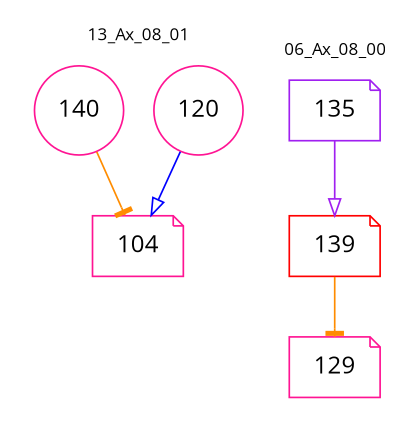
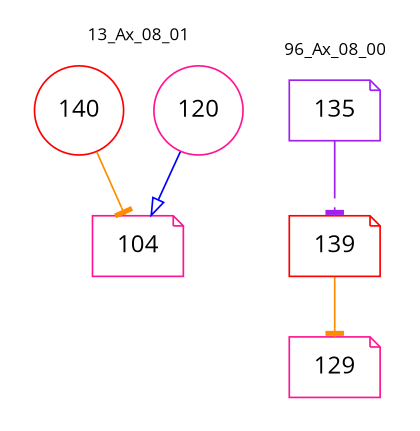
(336, 51) -> (336, 51)
(79, 110) -> (79, 110)
(335, 170) -> (335, 170)
